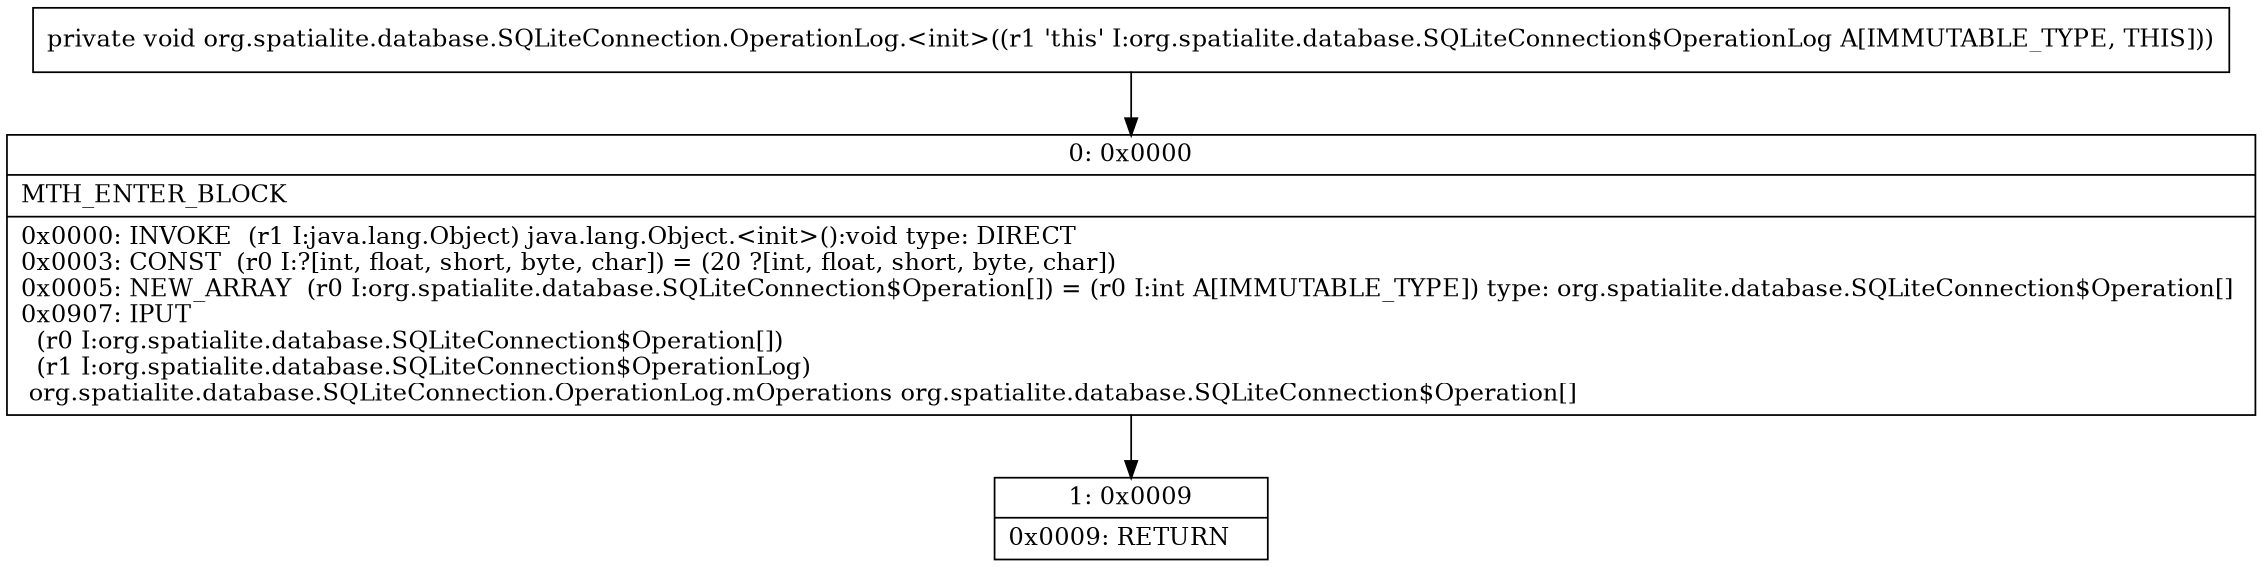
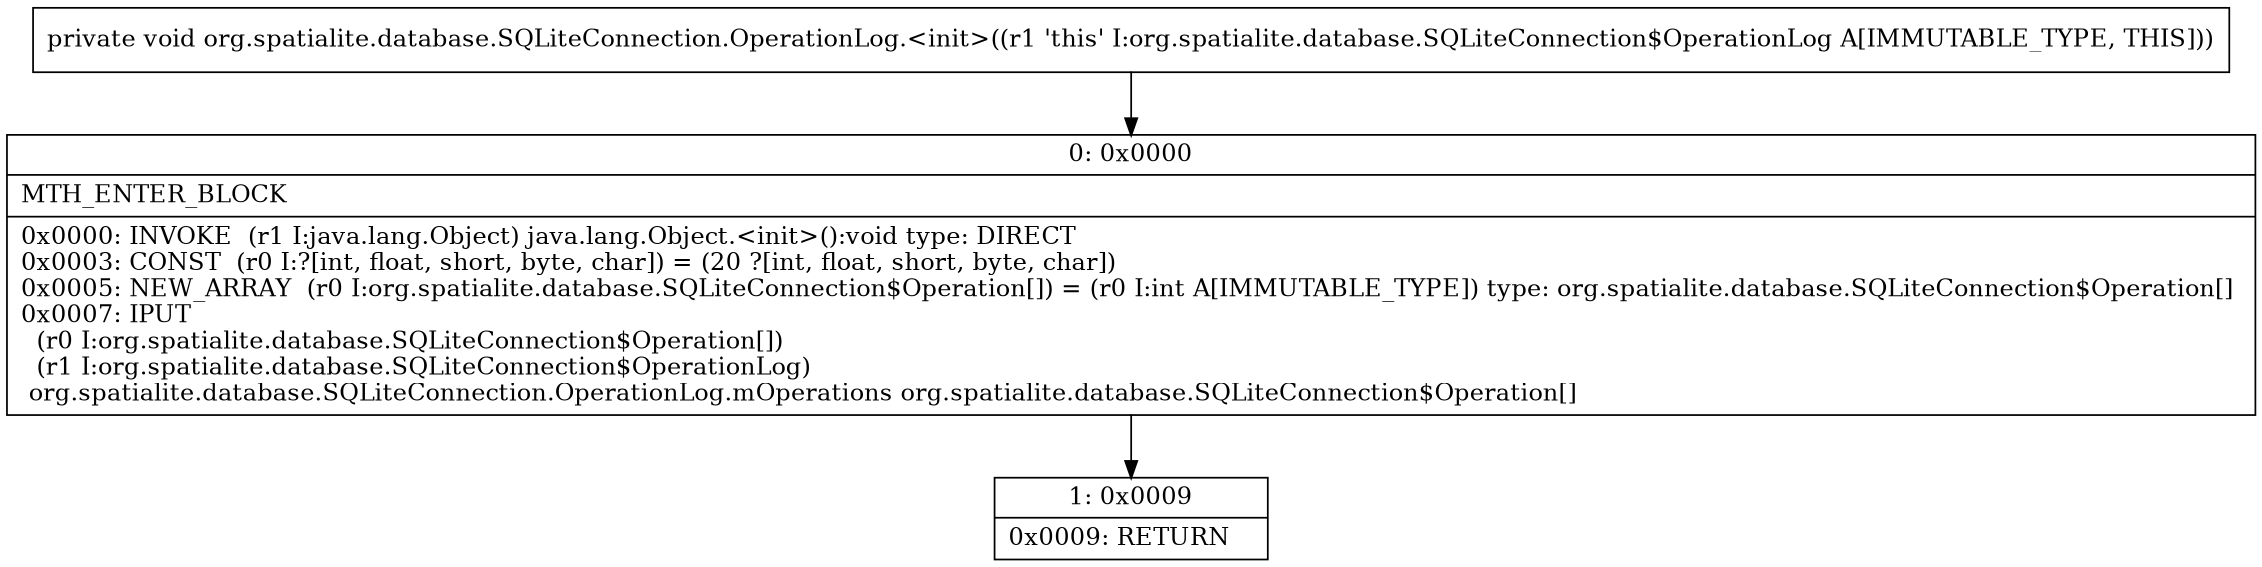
(114, 315) -> (114, 315)
